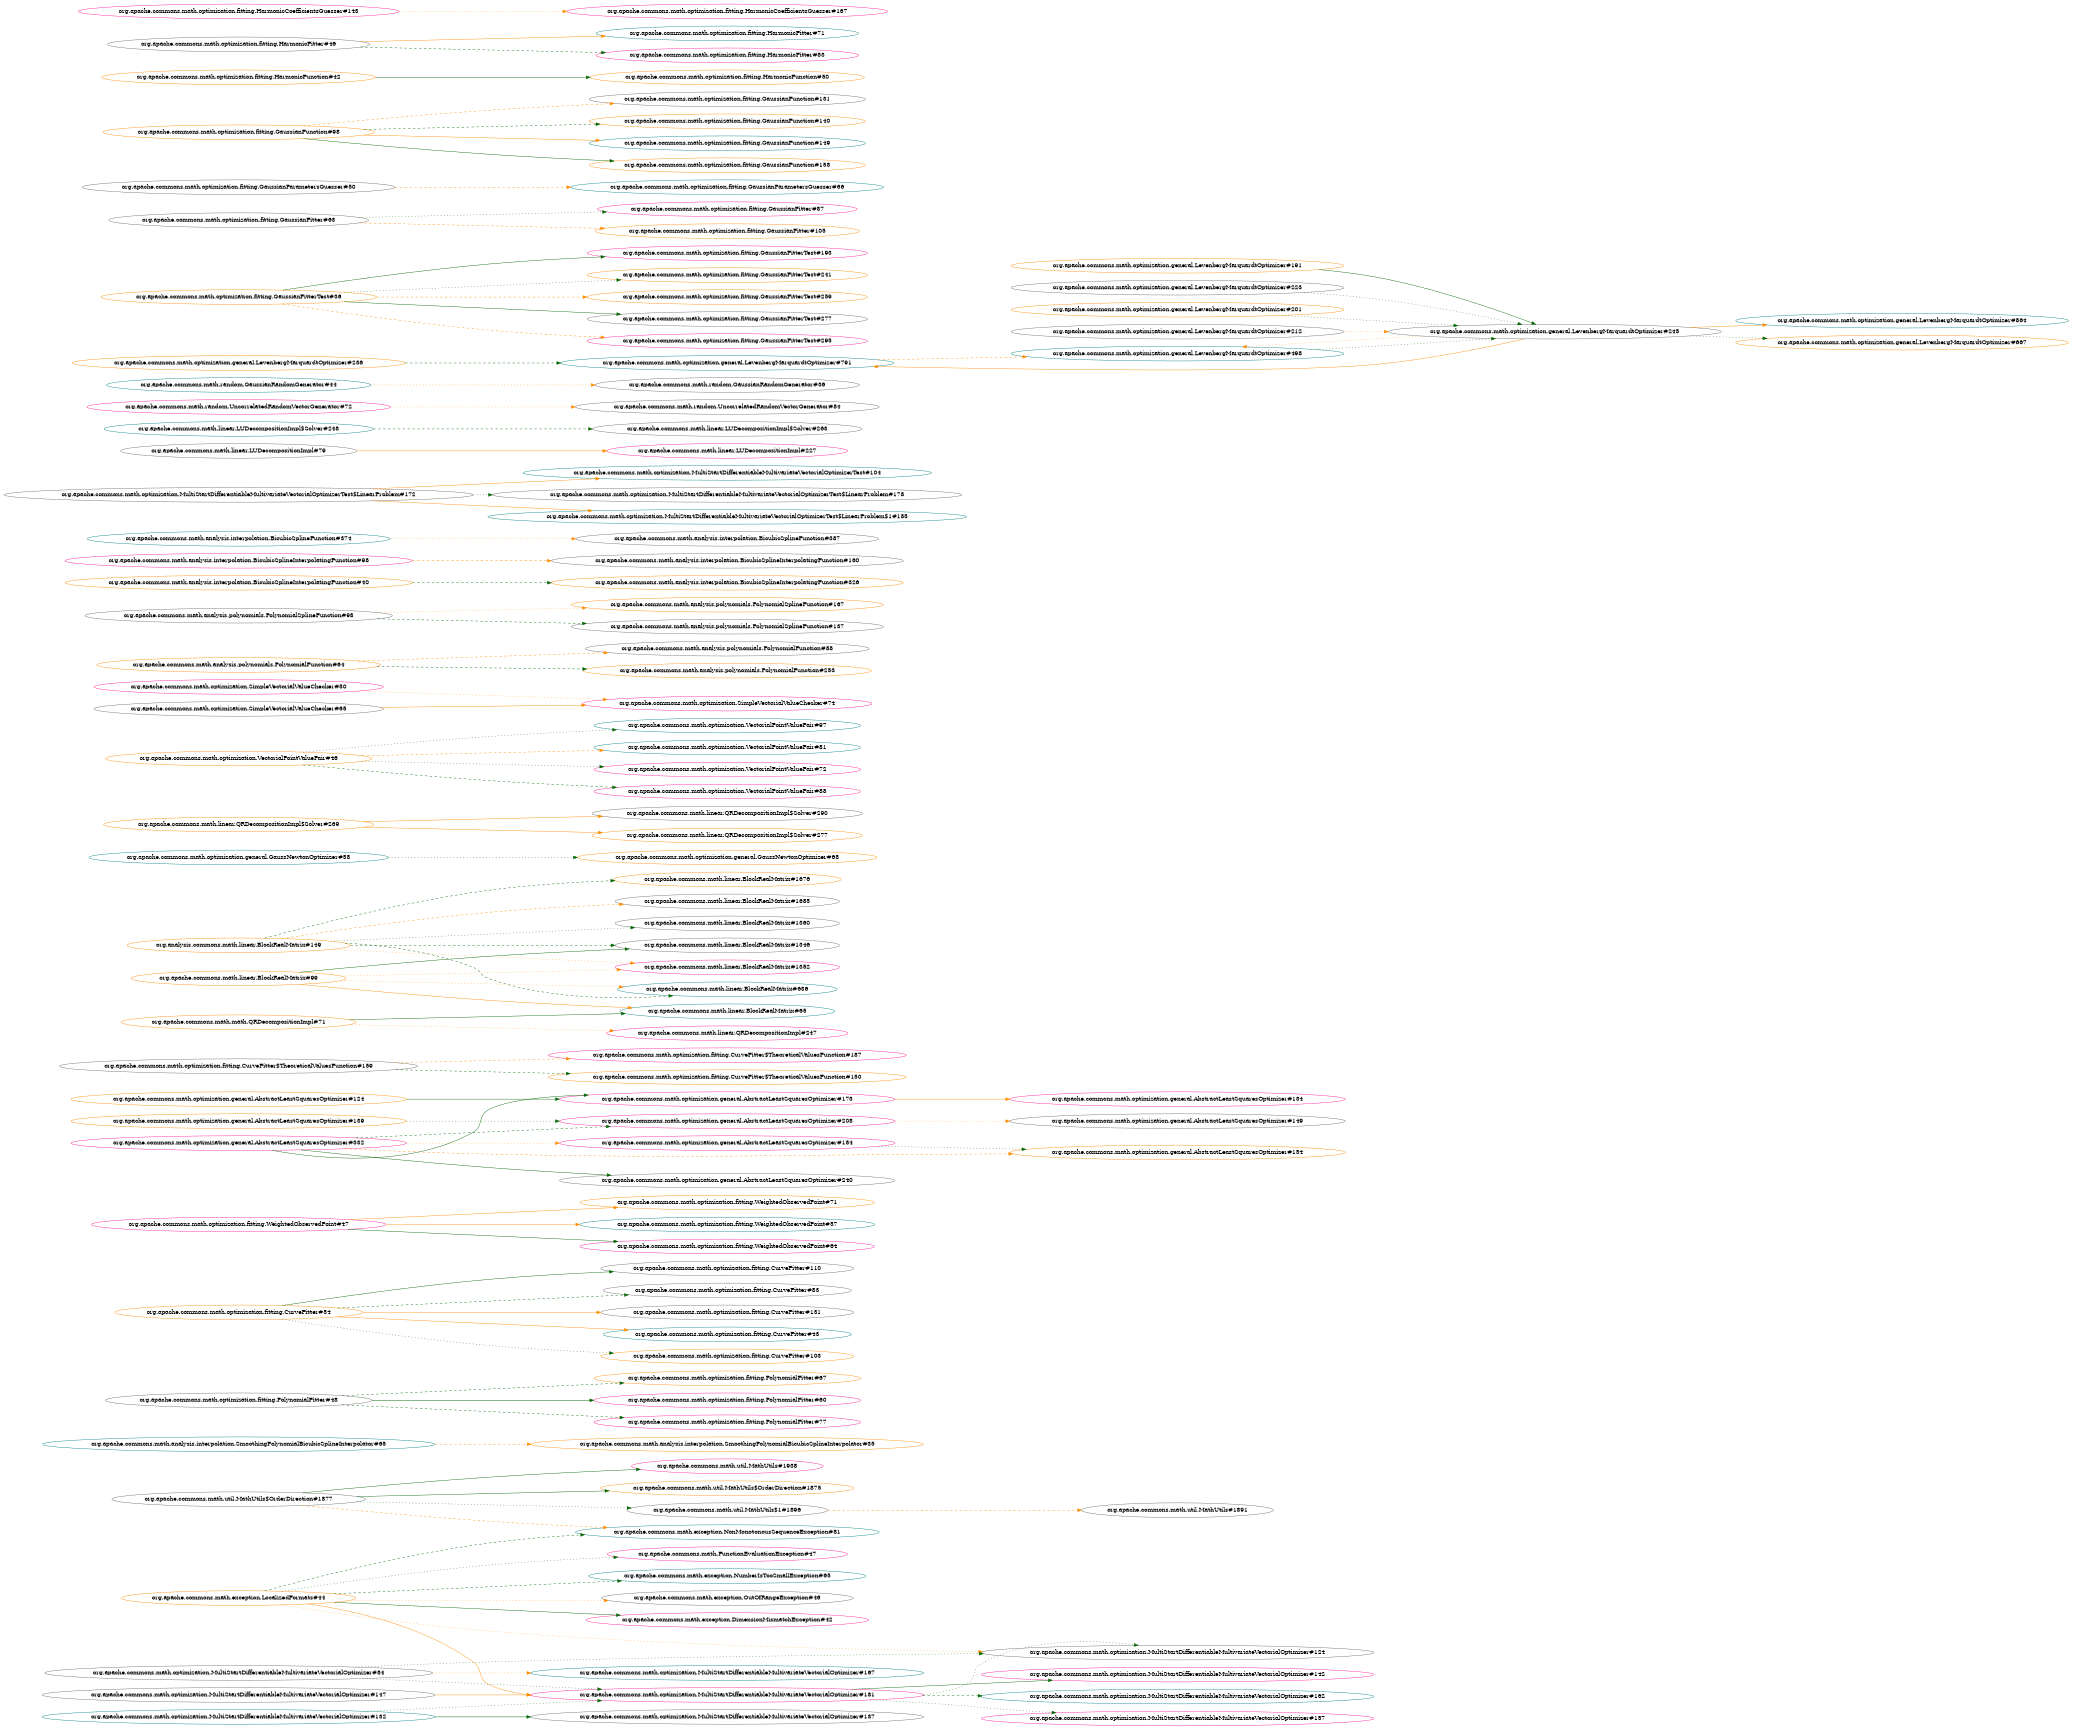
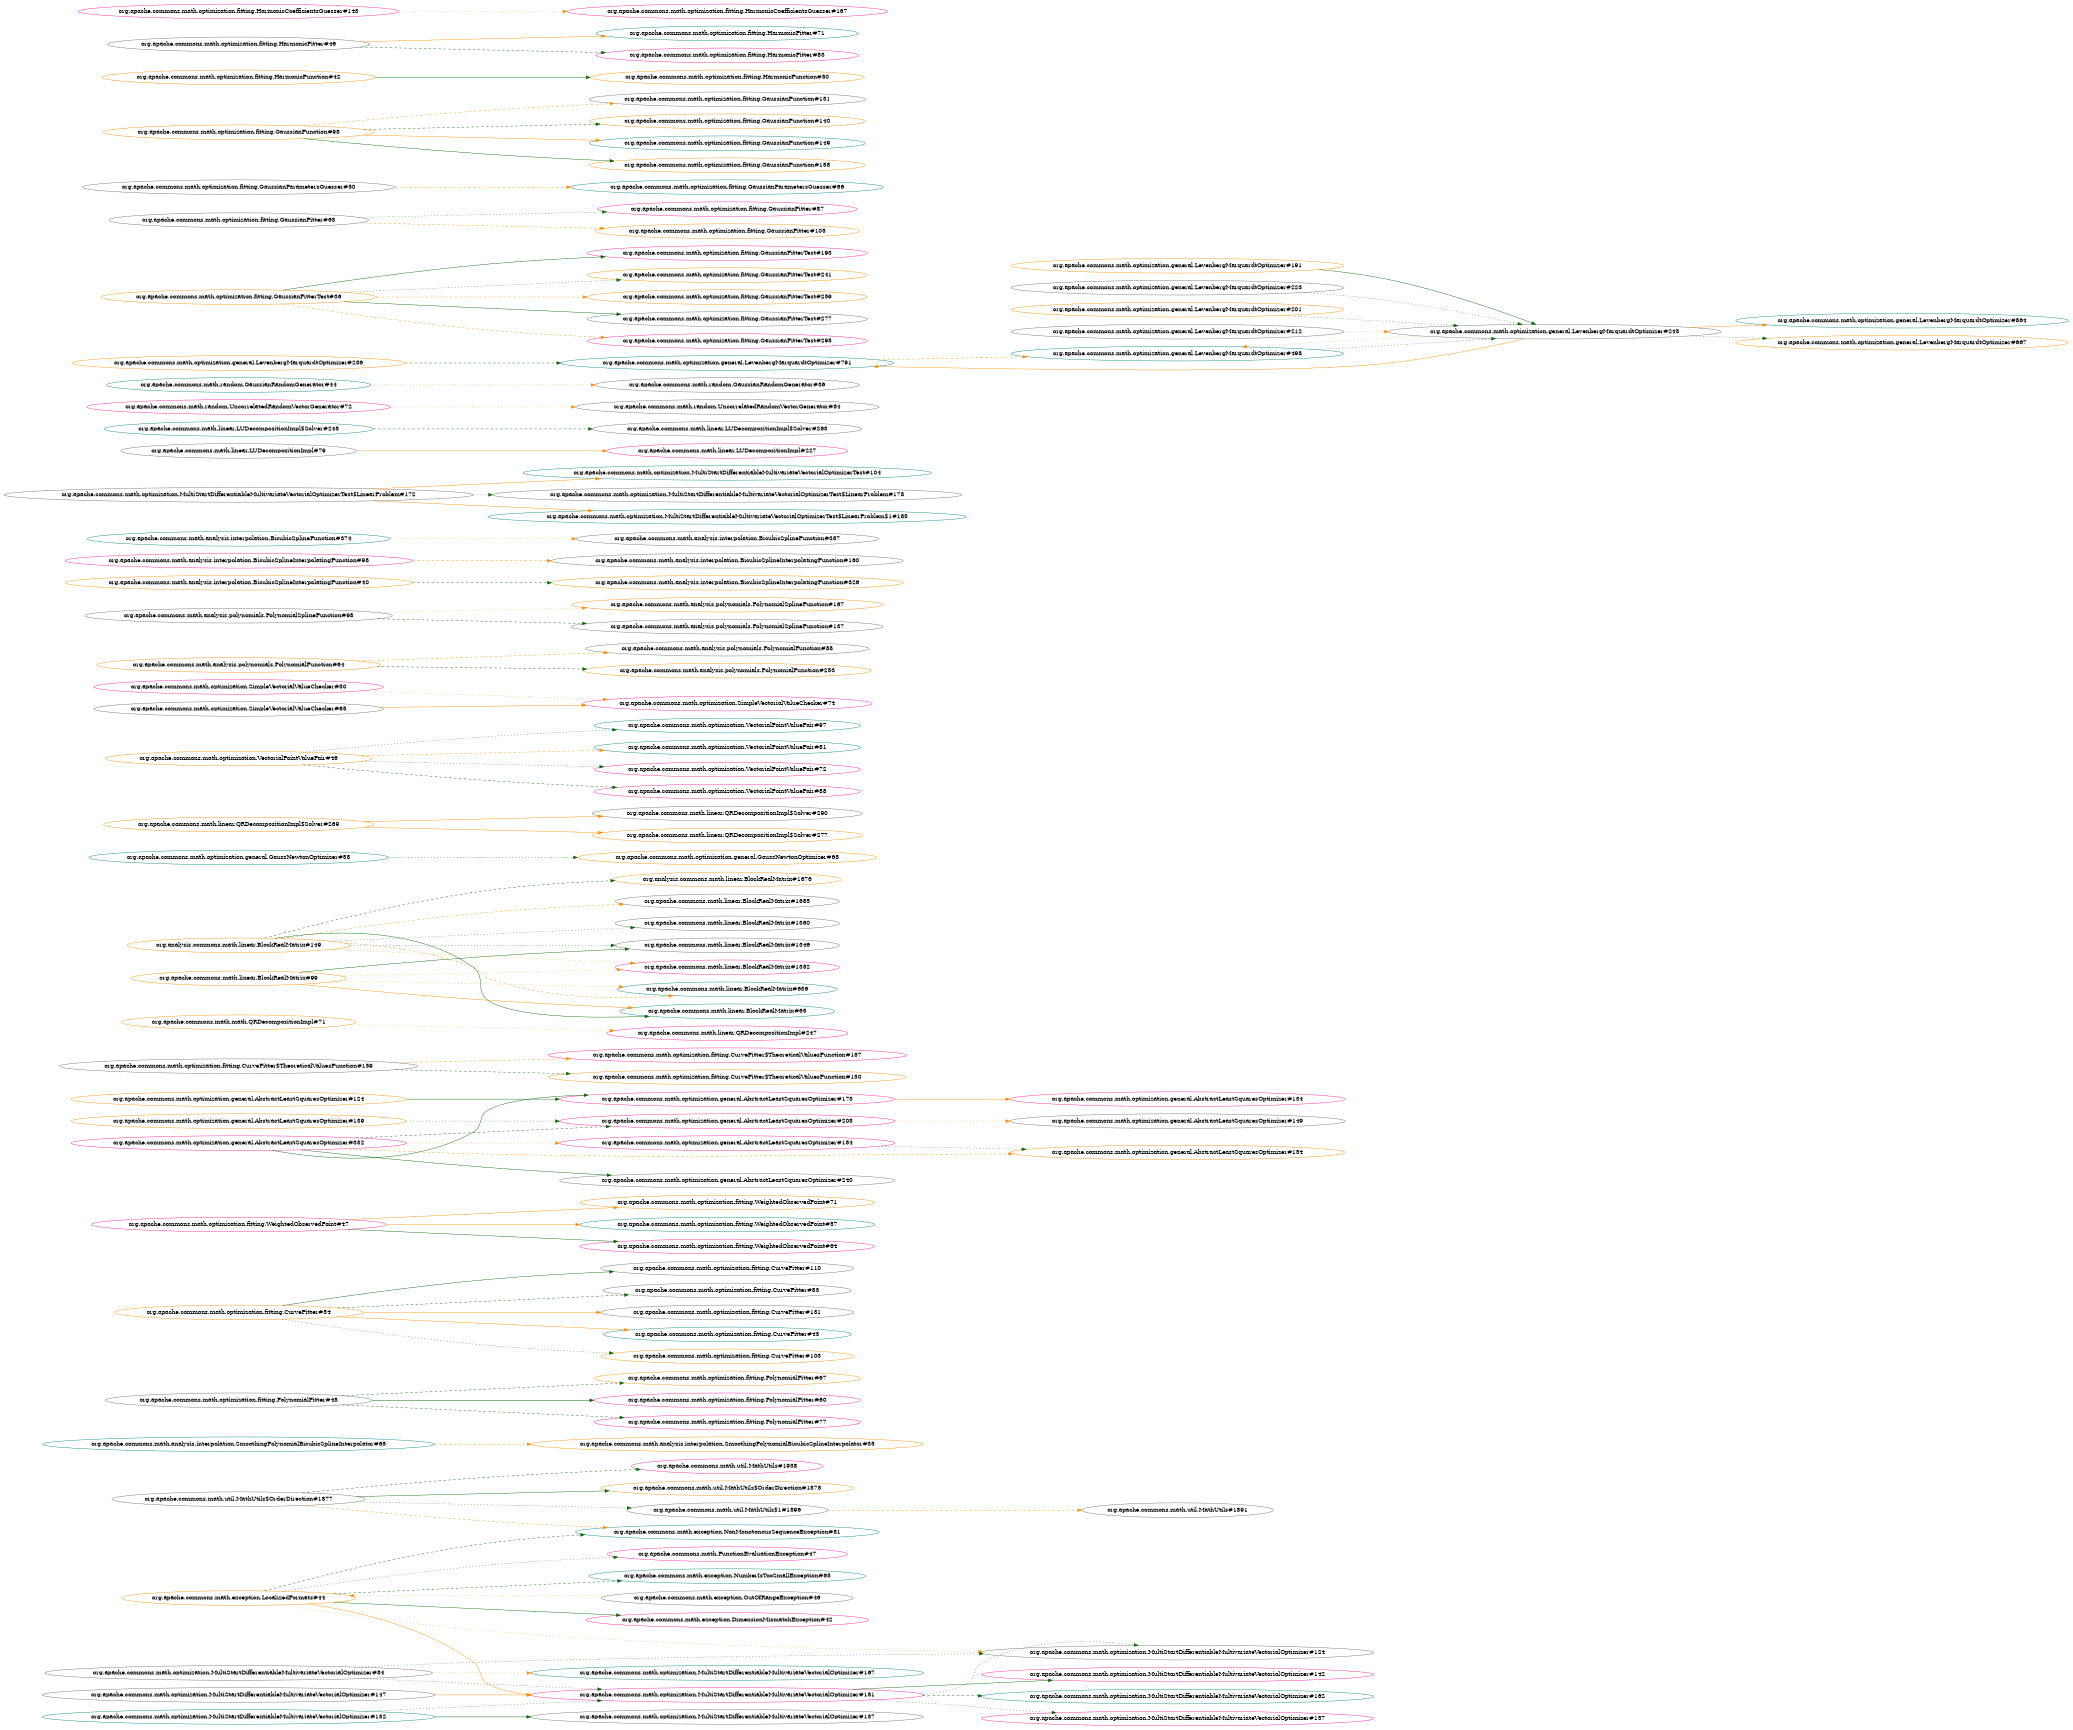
(727, 879) -> (727, 879)
(481, 945) -> (481, 945)
(496, 981) -> (496, 981)
(485, 1017) -> (480, 981)
(469, 1479) -> (469, 1479)
(477, 1601) -> (481, 1595)
